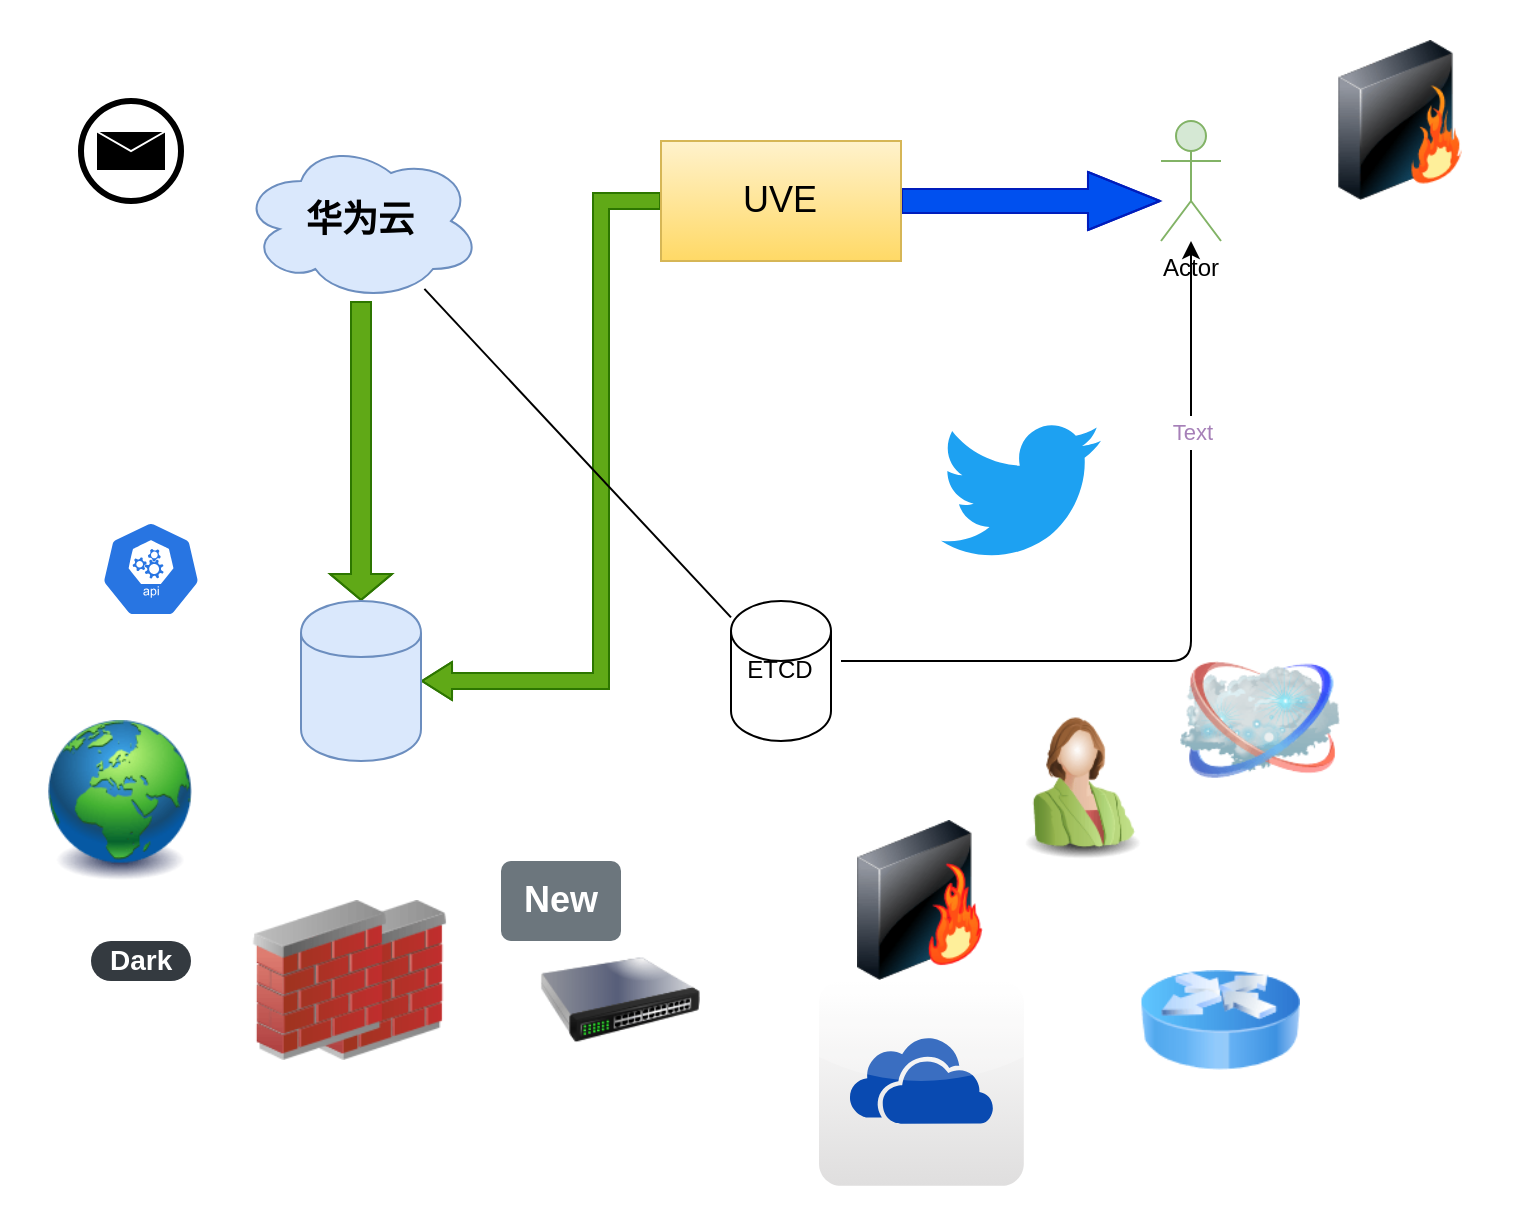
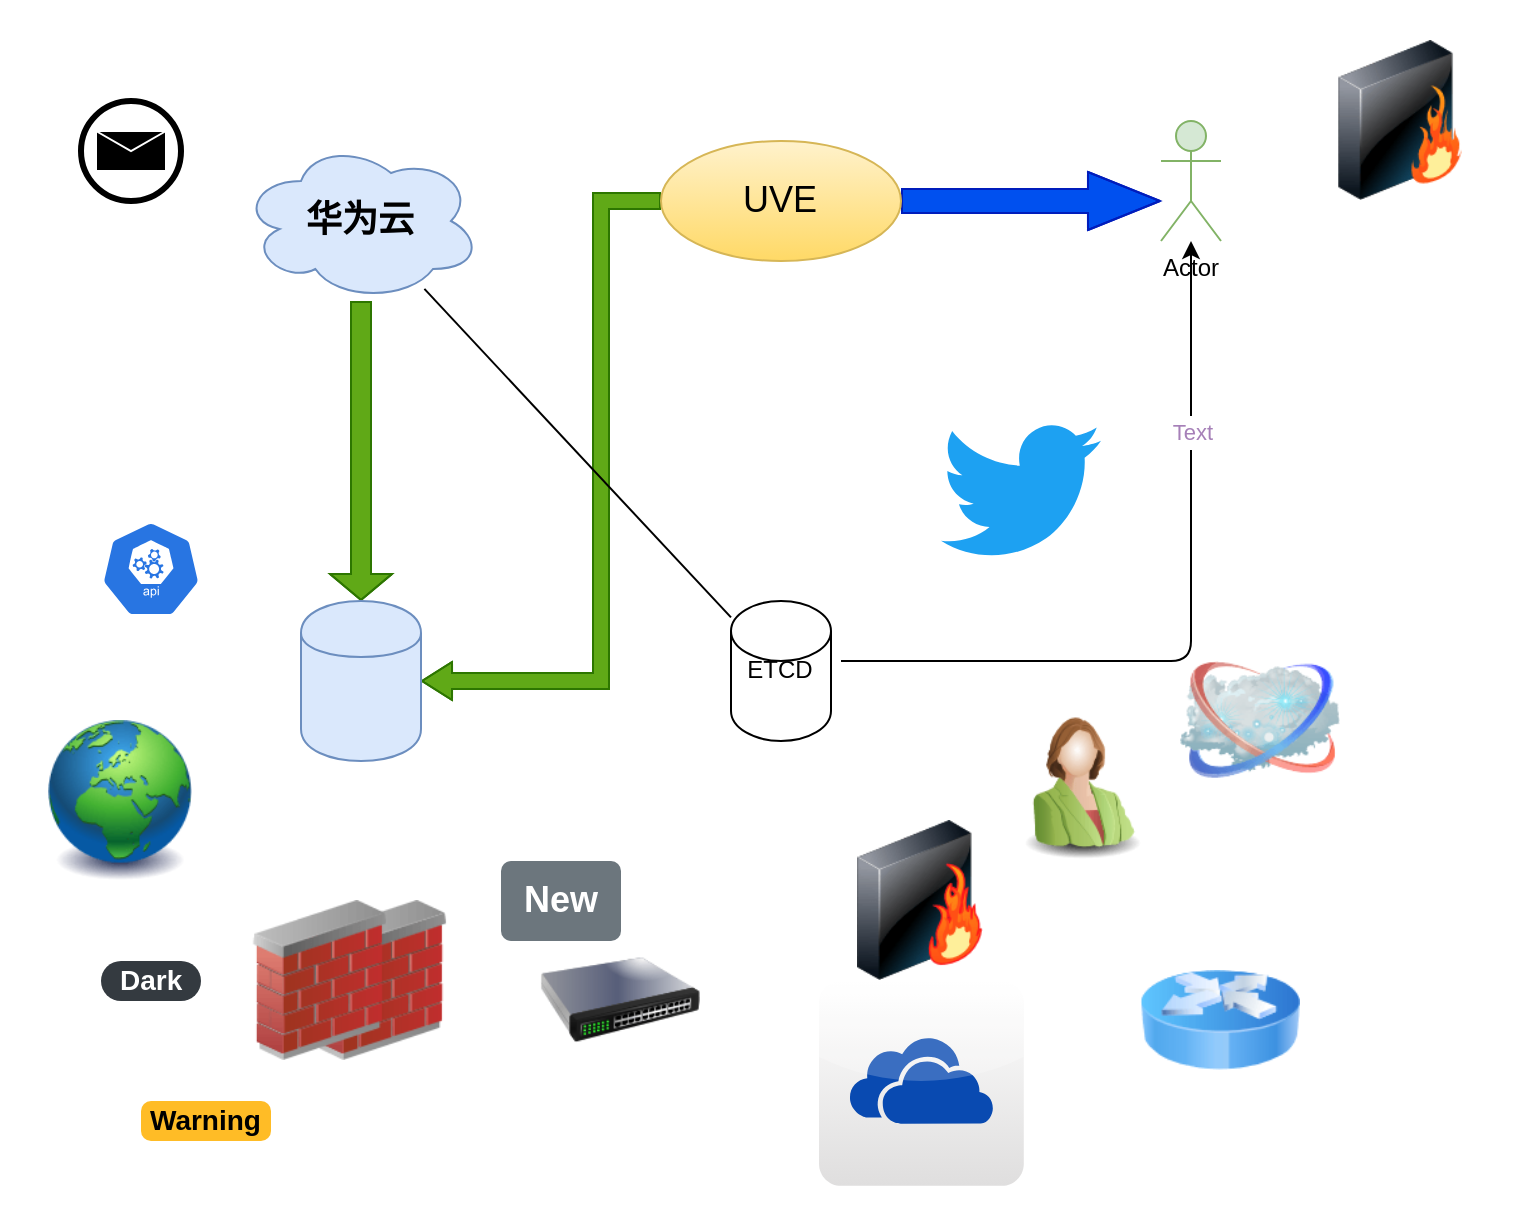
(781, 201) -> (781, 201)
(141, 961) -> (151, 981)
none -> (206, 1121)
